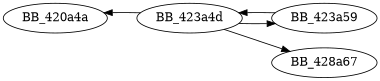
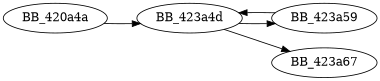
(126, 13) -> (118, 24)
(324, 63) -> (324, 63)
